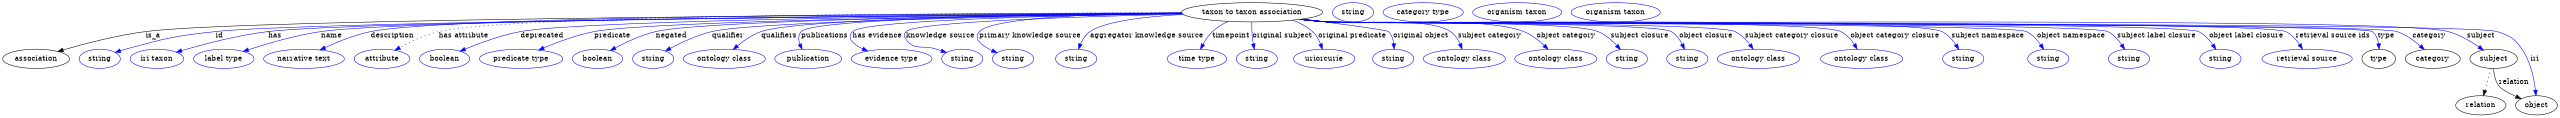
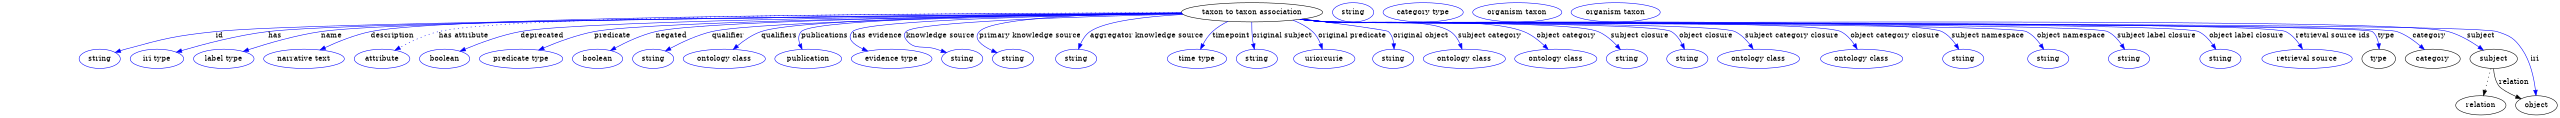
(36, 59) -> none
(157, 59) -> (157, 59)
